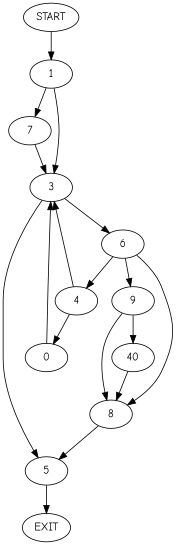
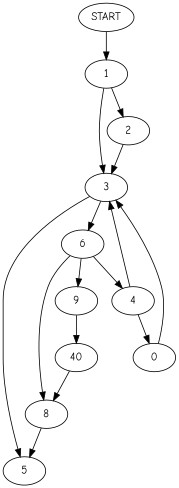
(30, 131) -> (128, 131)
(103, 351) -> none
(46, 528) -> none
